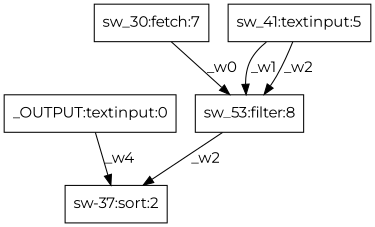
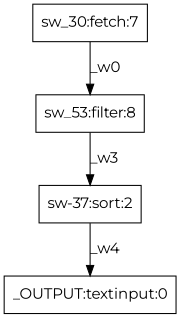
(299, 23) -> none
(102, 154) -> (90, 244)
(206, 159) -> (105, 159)
